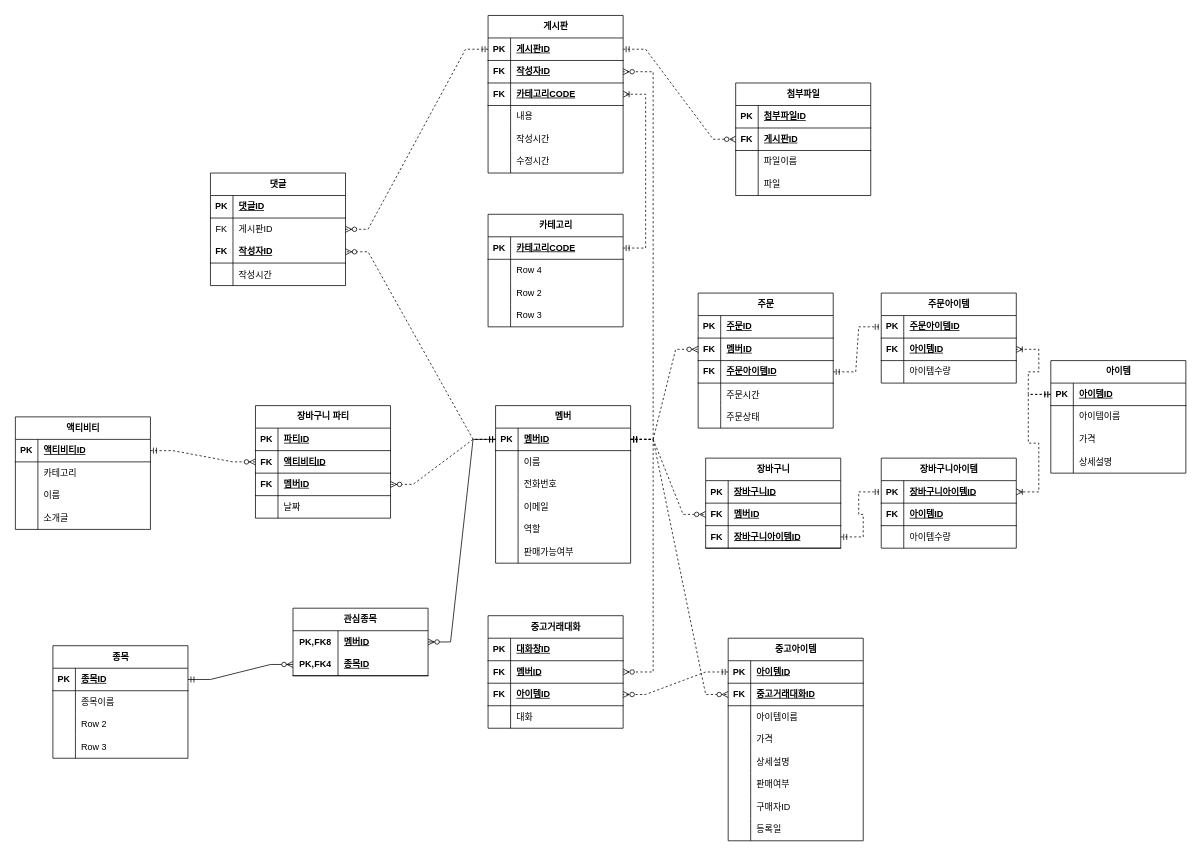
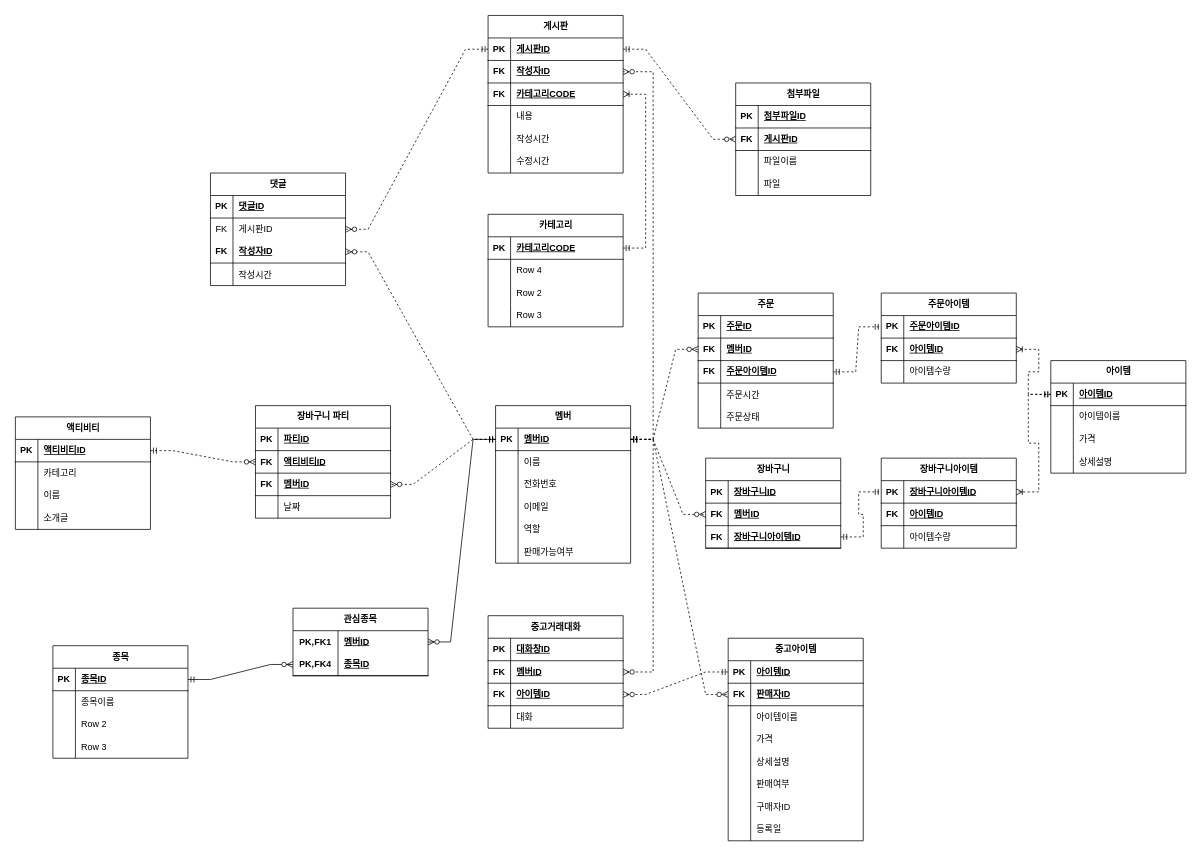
(315, 642) -> (315, 642)
(788, 694) -> (775, 694)
